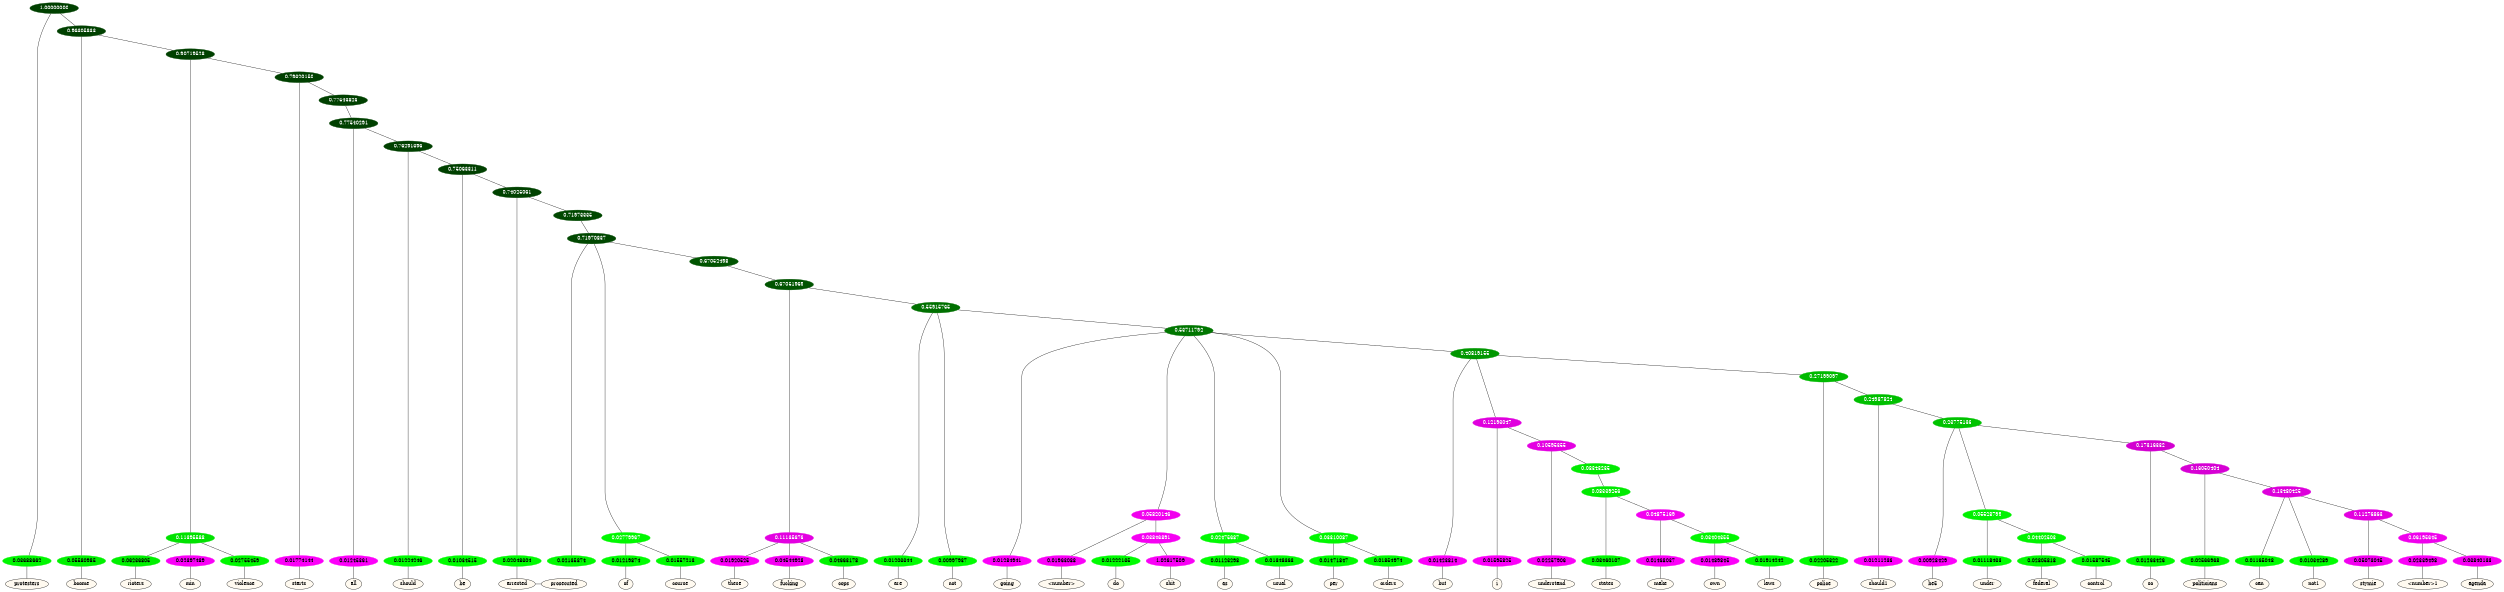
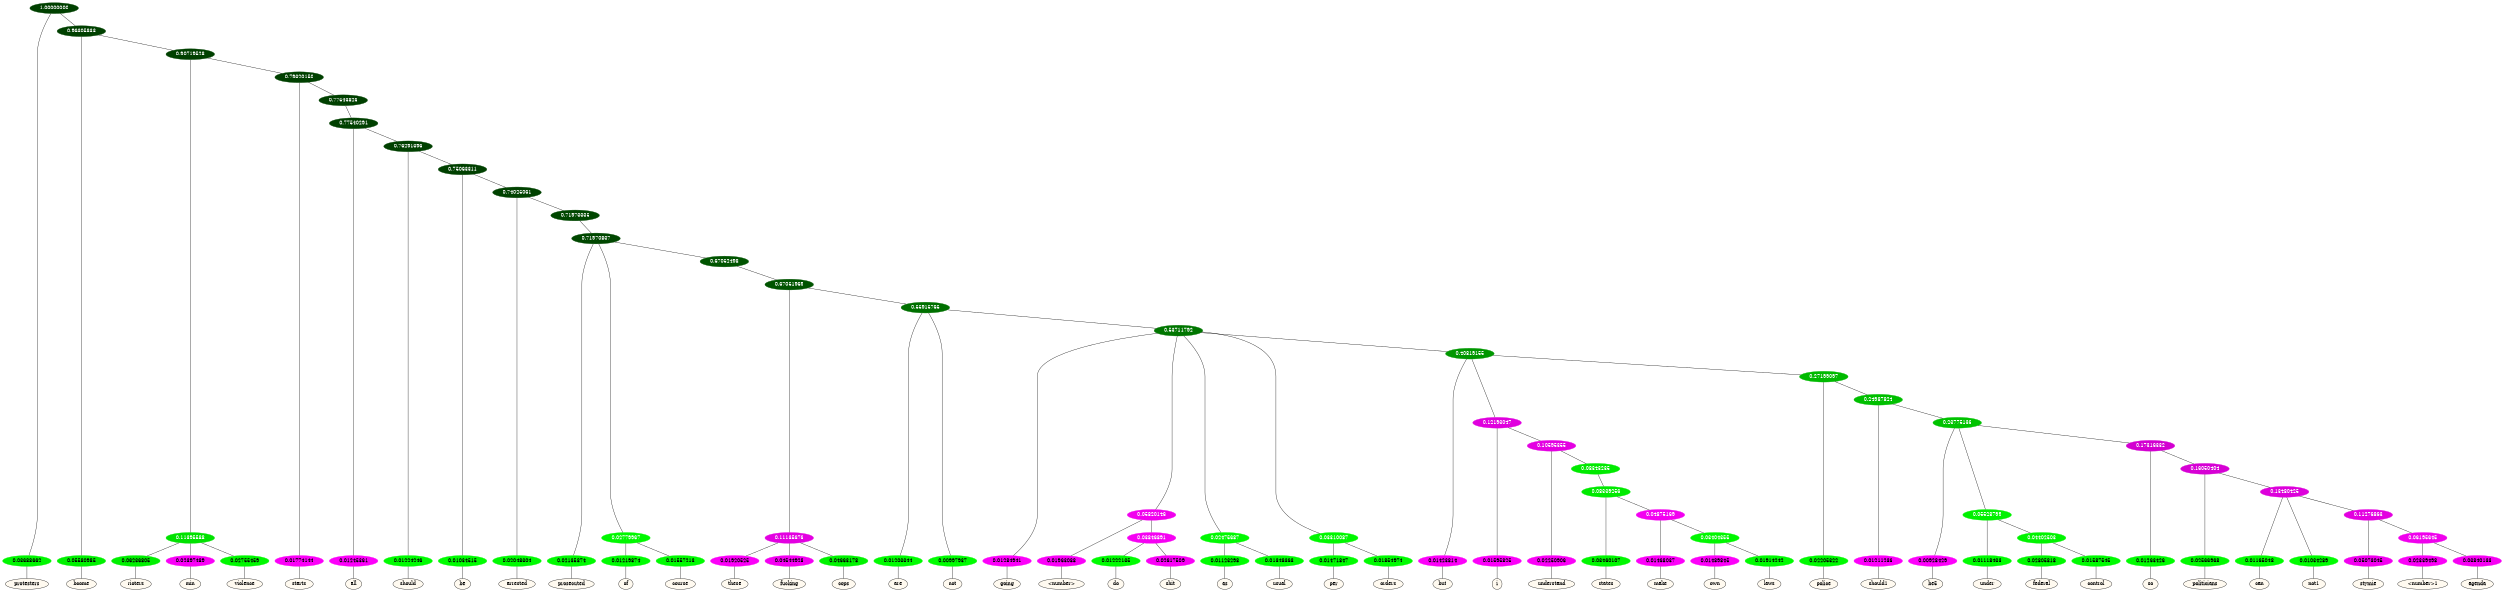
(1170, 561) -> (1170, 561)
(1552, 561) -> (1552, 561)
(538, 584) -> (571, 572)
